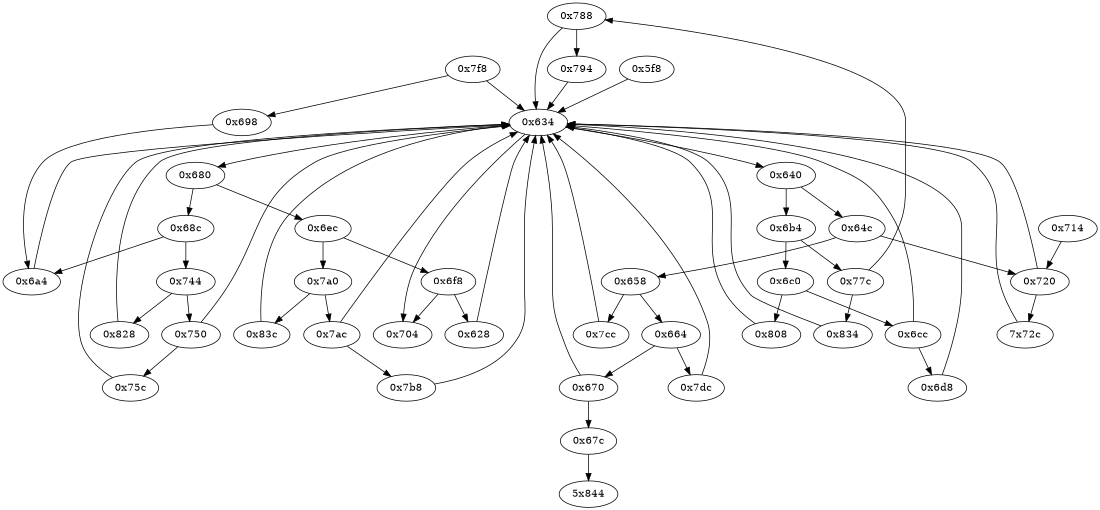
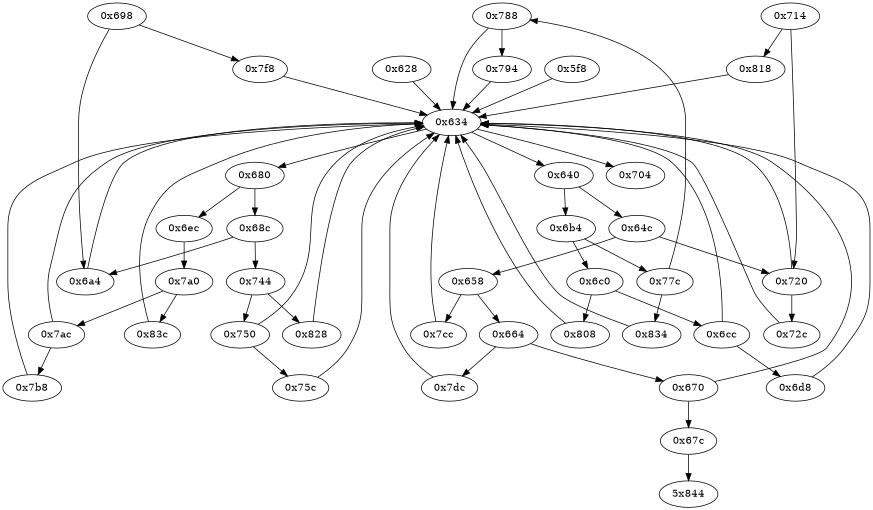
none -> (756, 69)
(362, 95) -> (185, 42)
(448, 282) -> none
(1025, 335) -> (792, 335)
